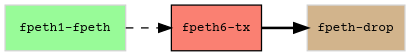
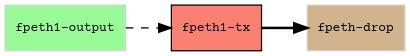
(65, 28) -> (65, 28)
(216, 28) -> (216, 28)
